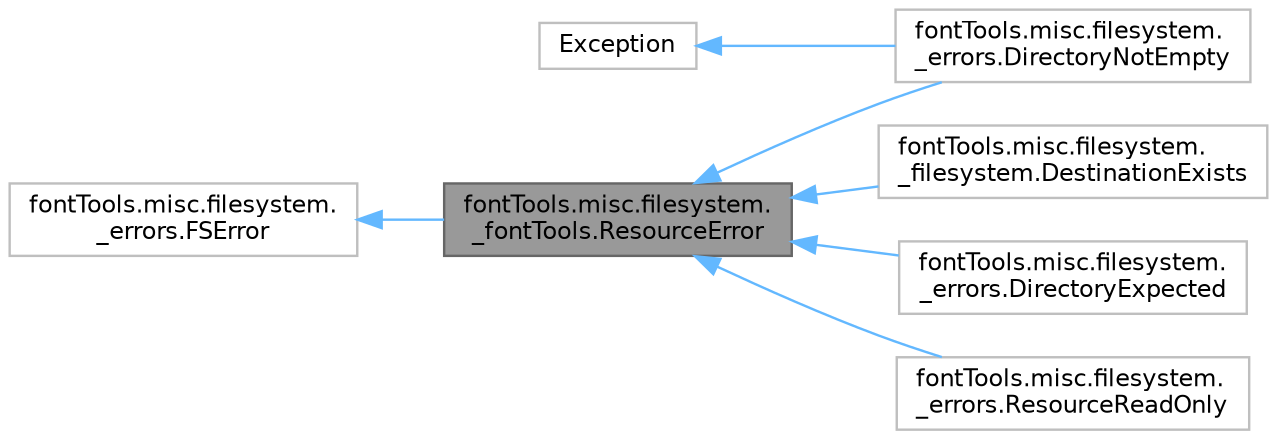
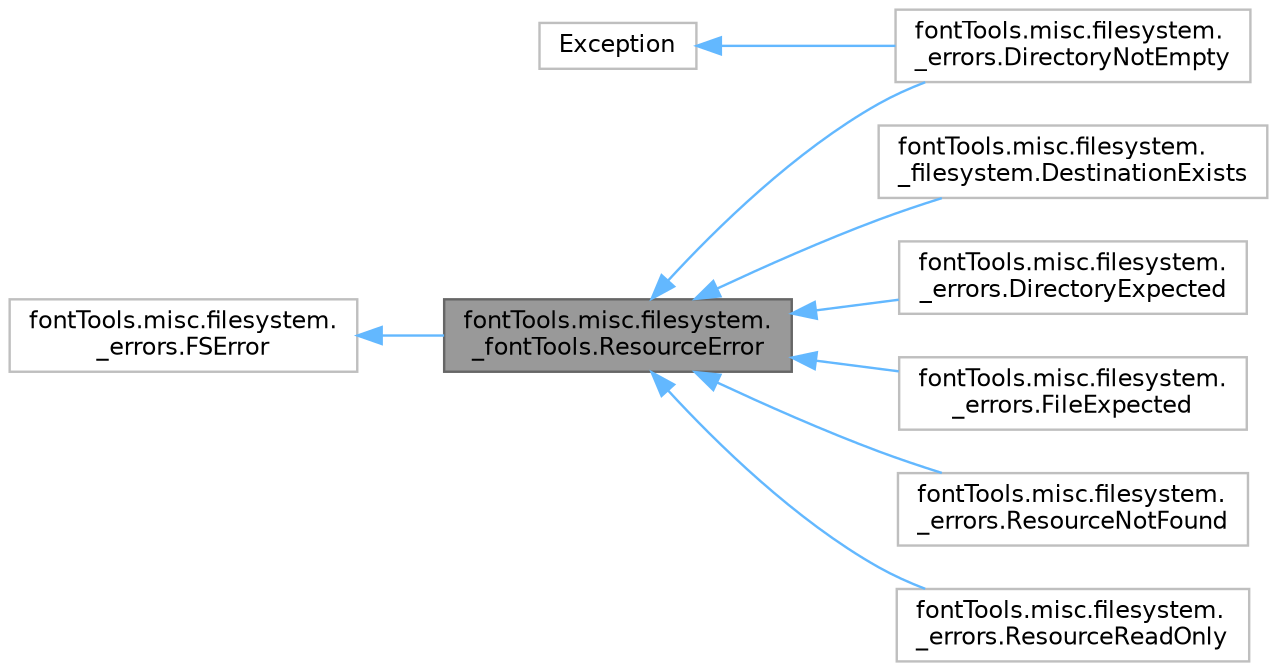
none -> (1073, 393)
none -> (1073, 509)
